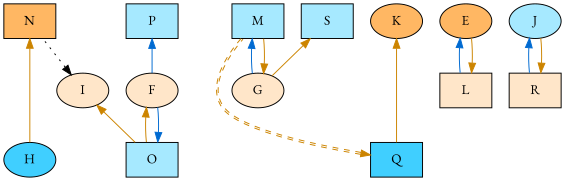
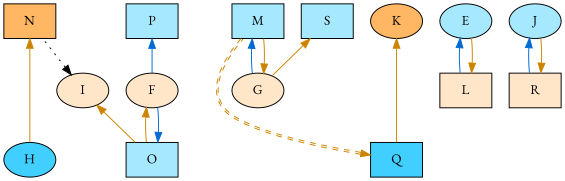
(466, 21) -> (466, 21)
